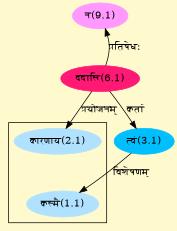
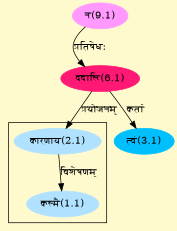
(109, 51) -> (74, 43)
(111, 170) -> (60, 169)
